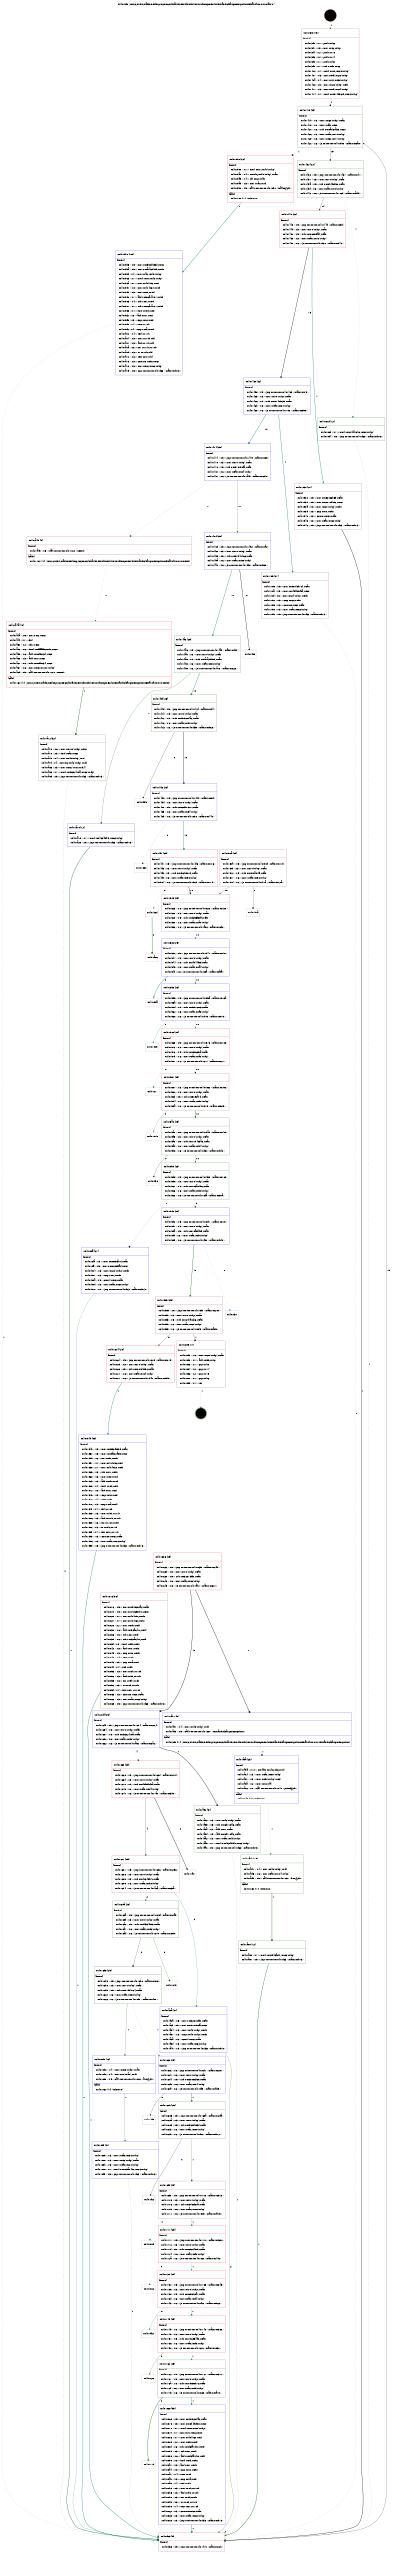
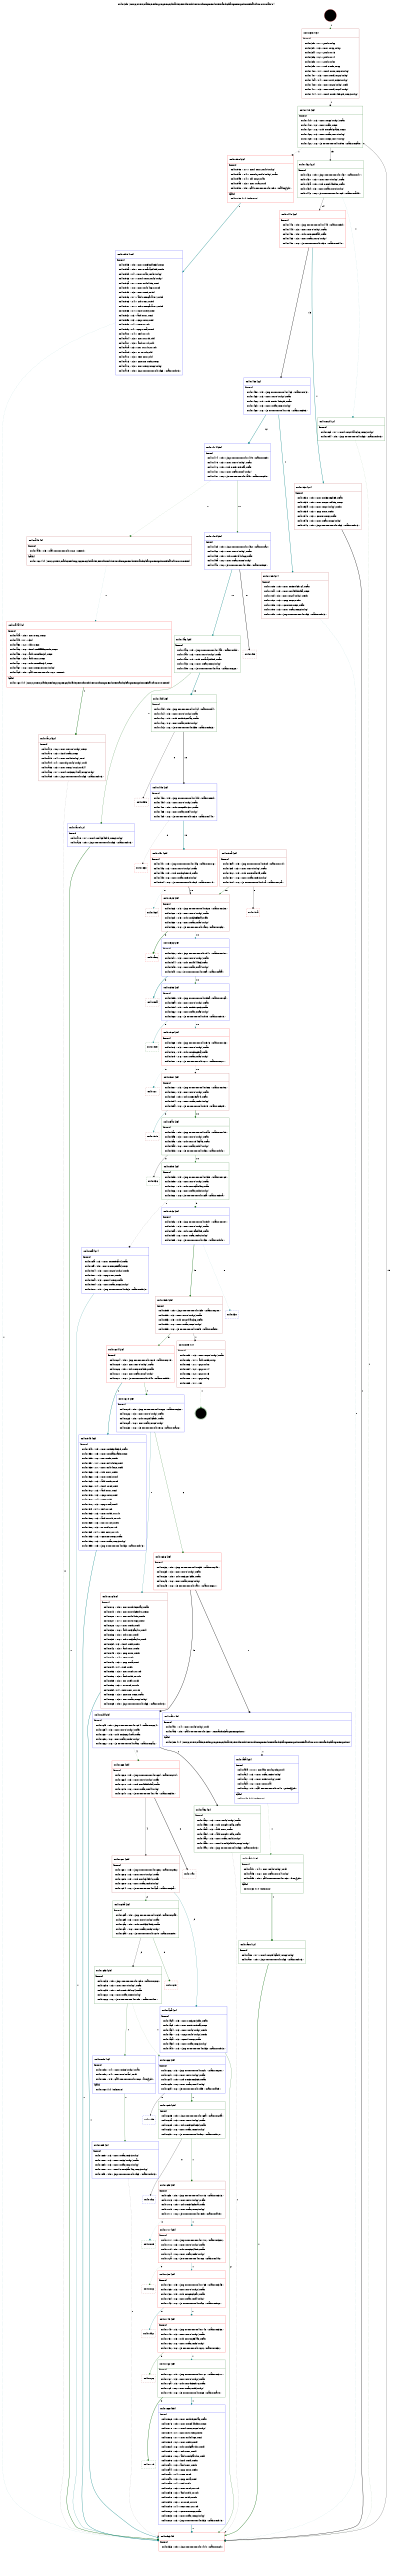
(152, 934) -> (159, 941)
none -> (150, 1414)
